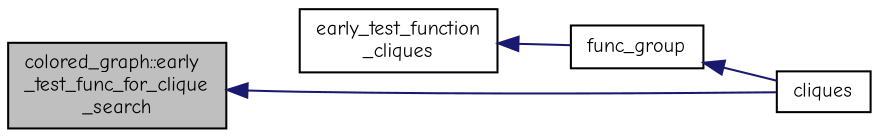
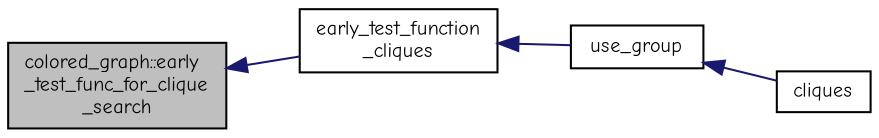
(637, 47) -> (637, 47)
(512, 93) -> (273, 61)
